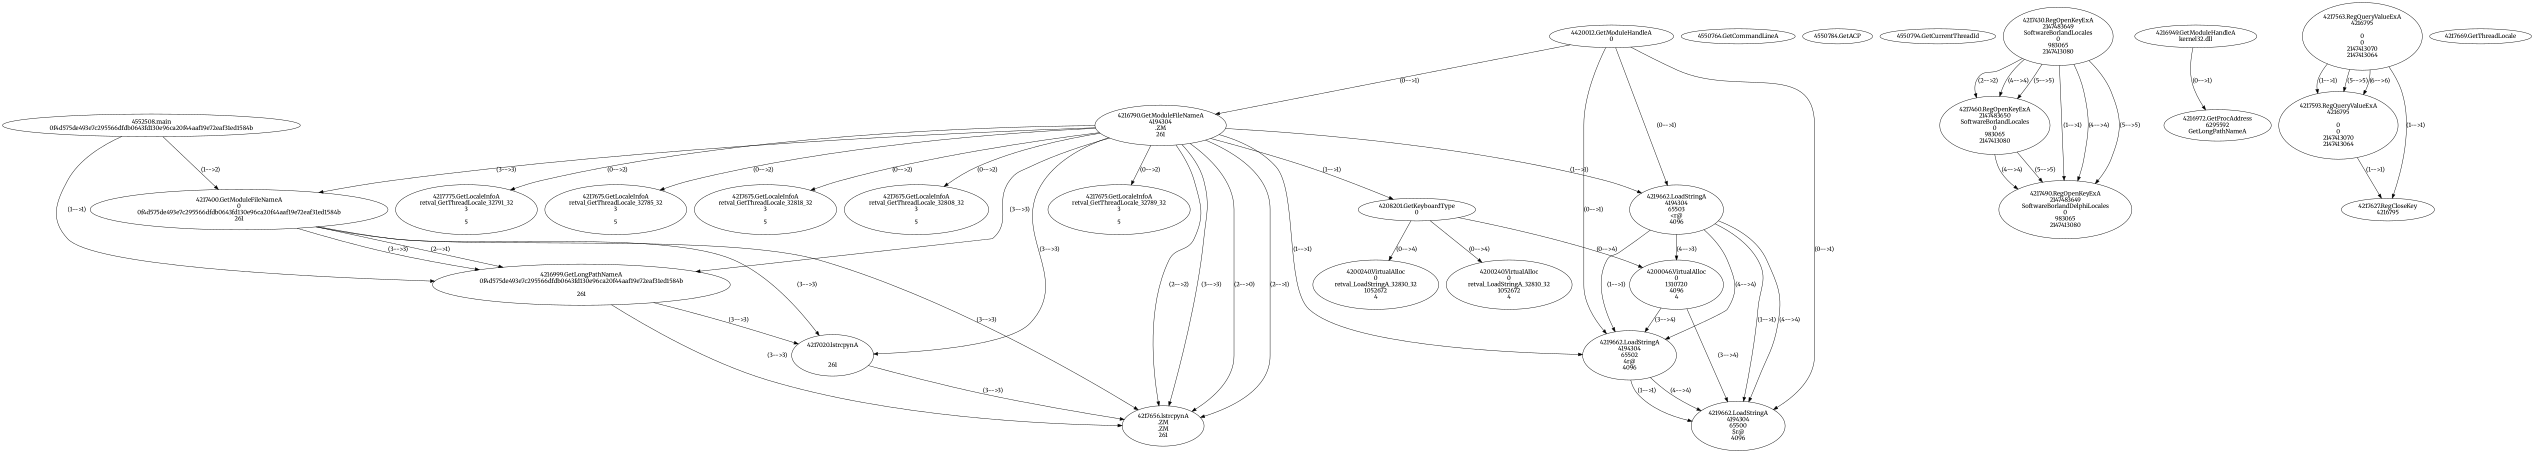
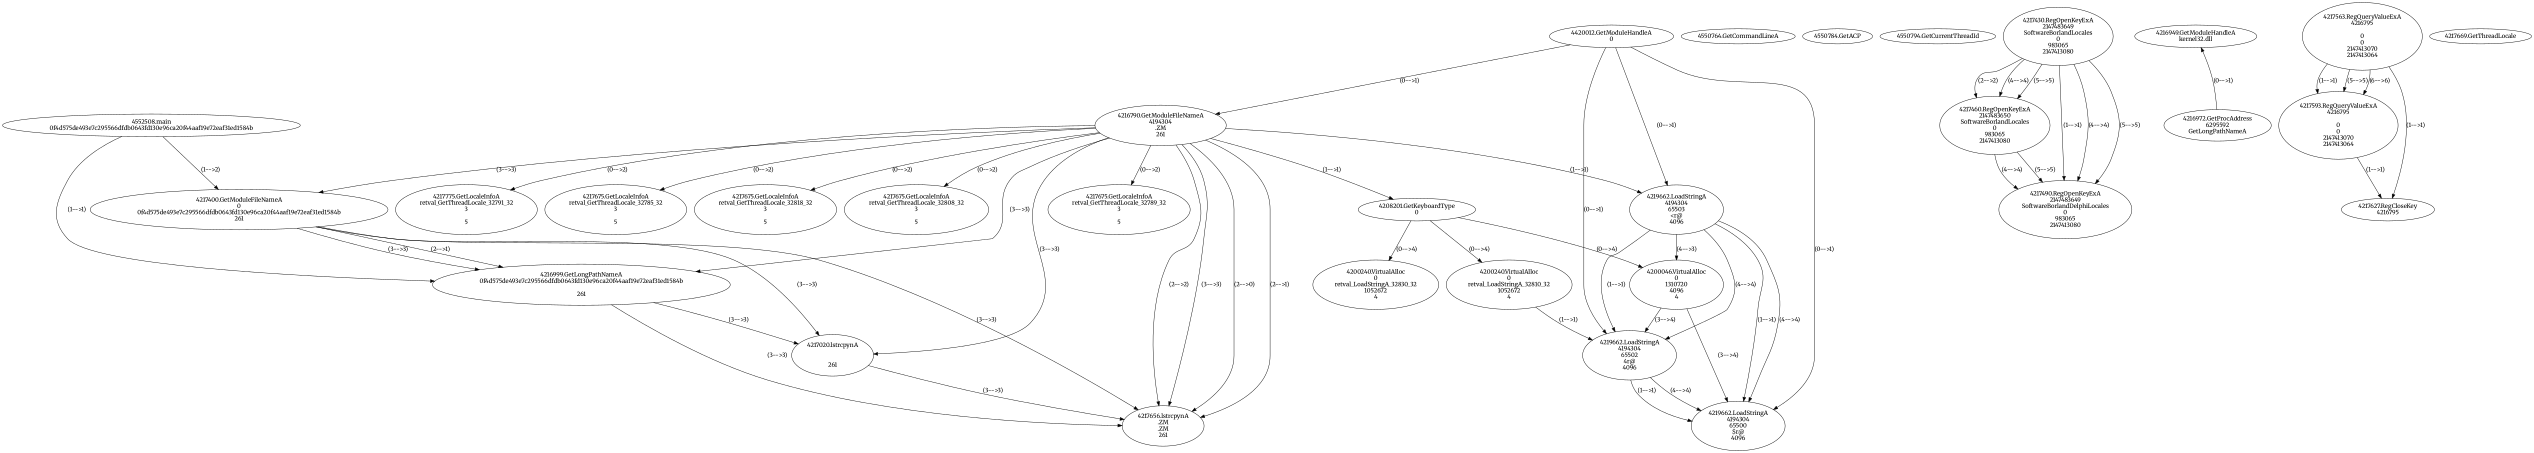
(2191, 78) -> (2213, 80)
(1336, 324) -> (1561, 324)
